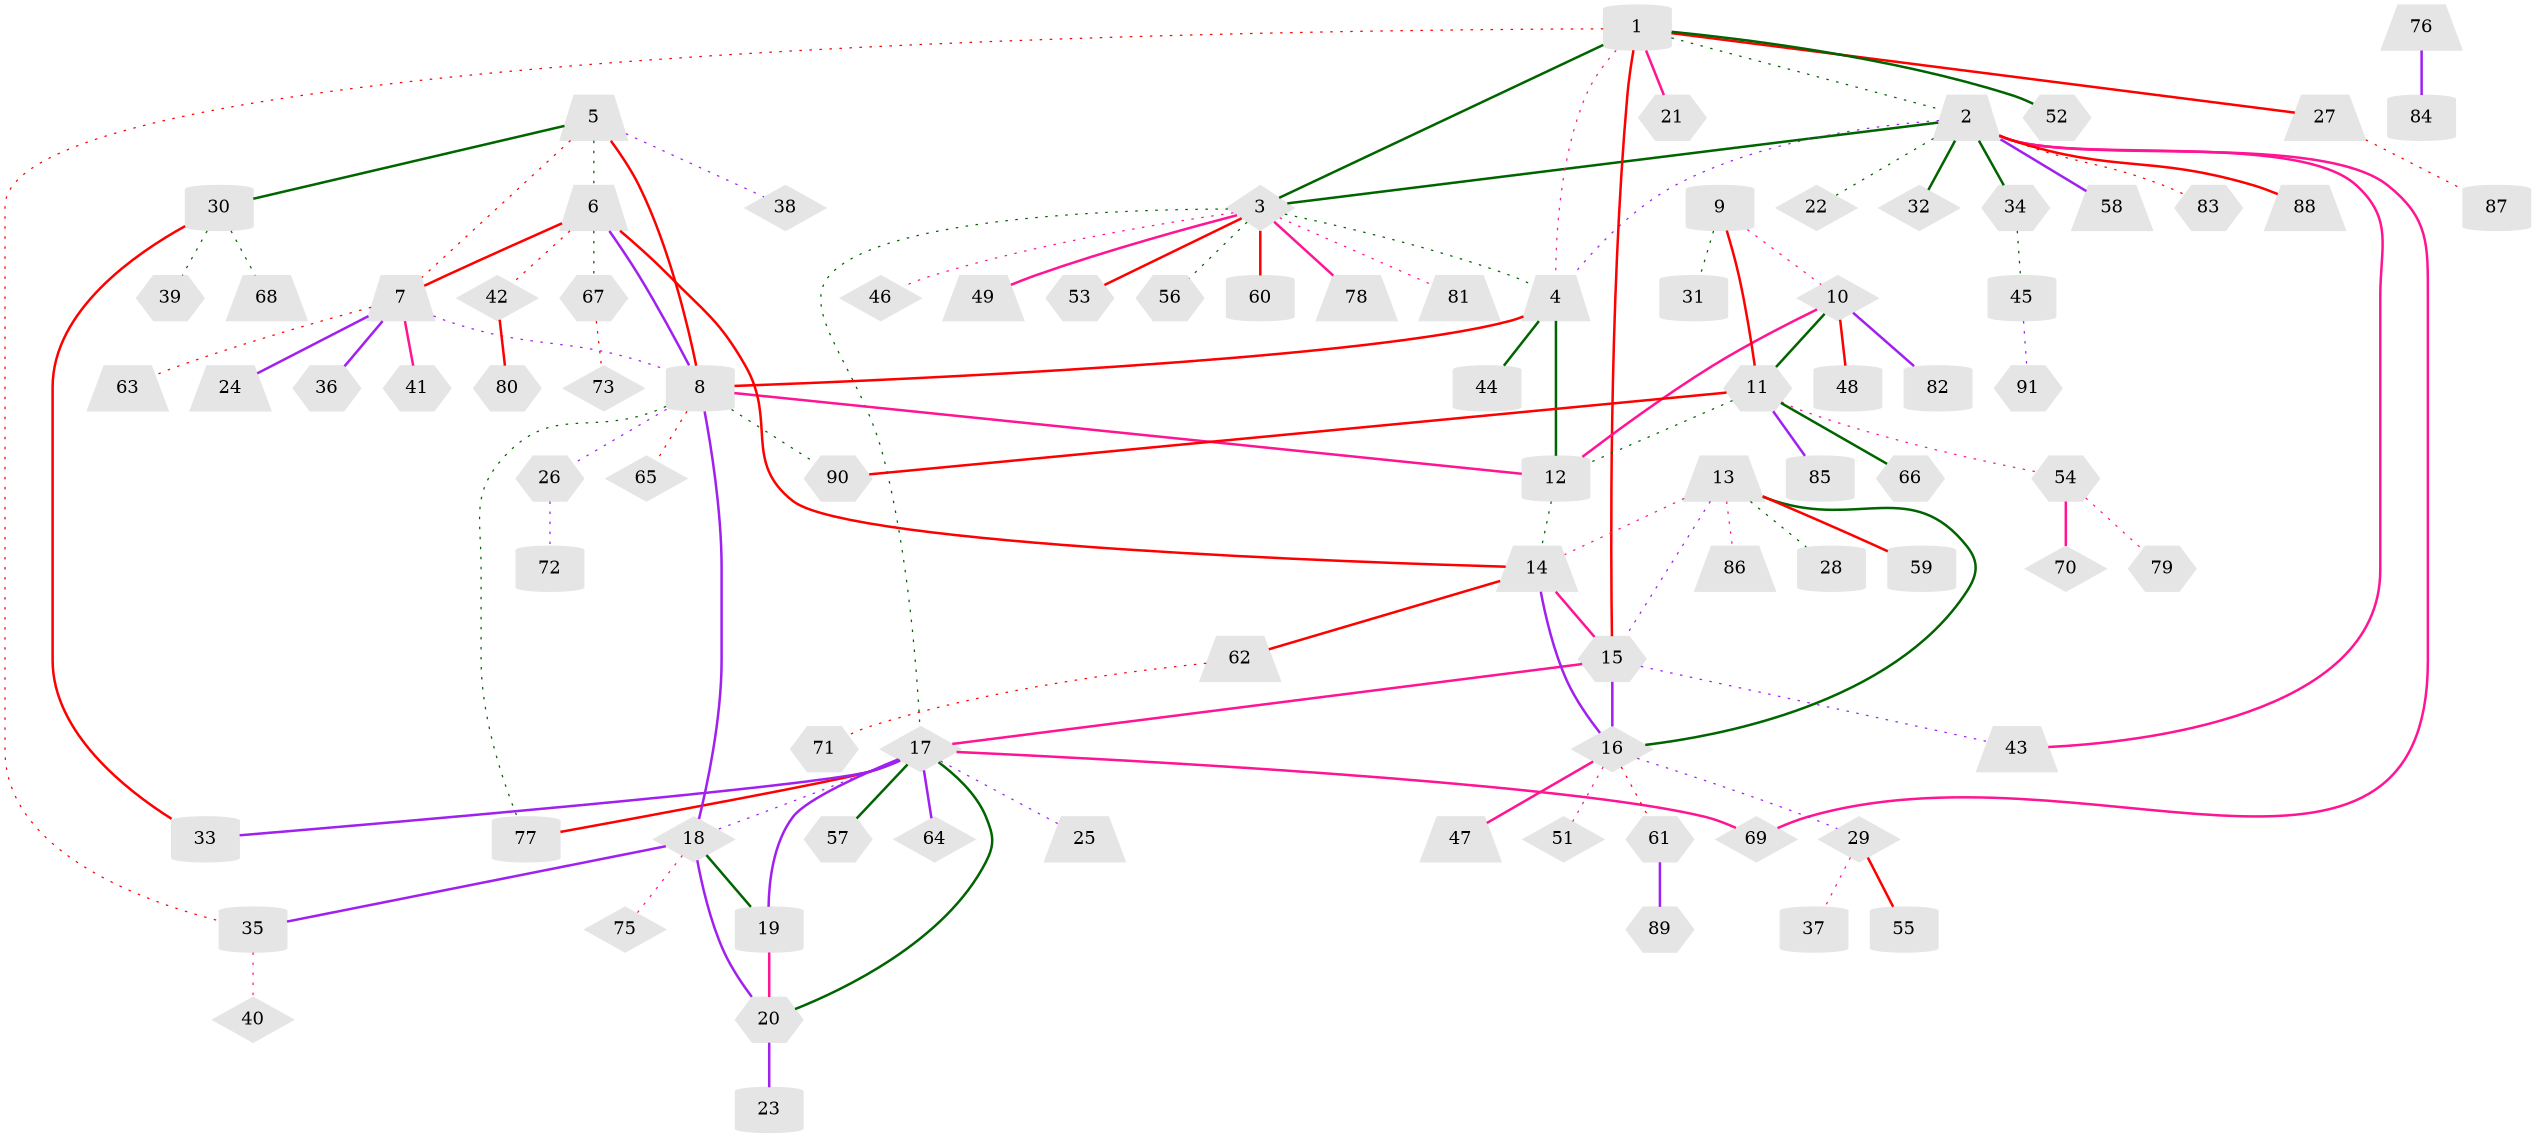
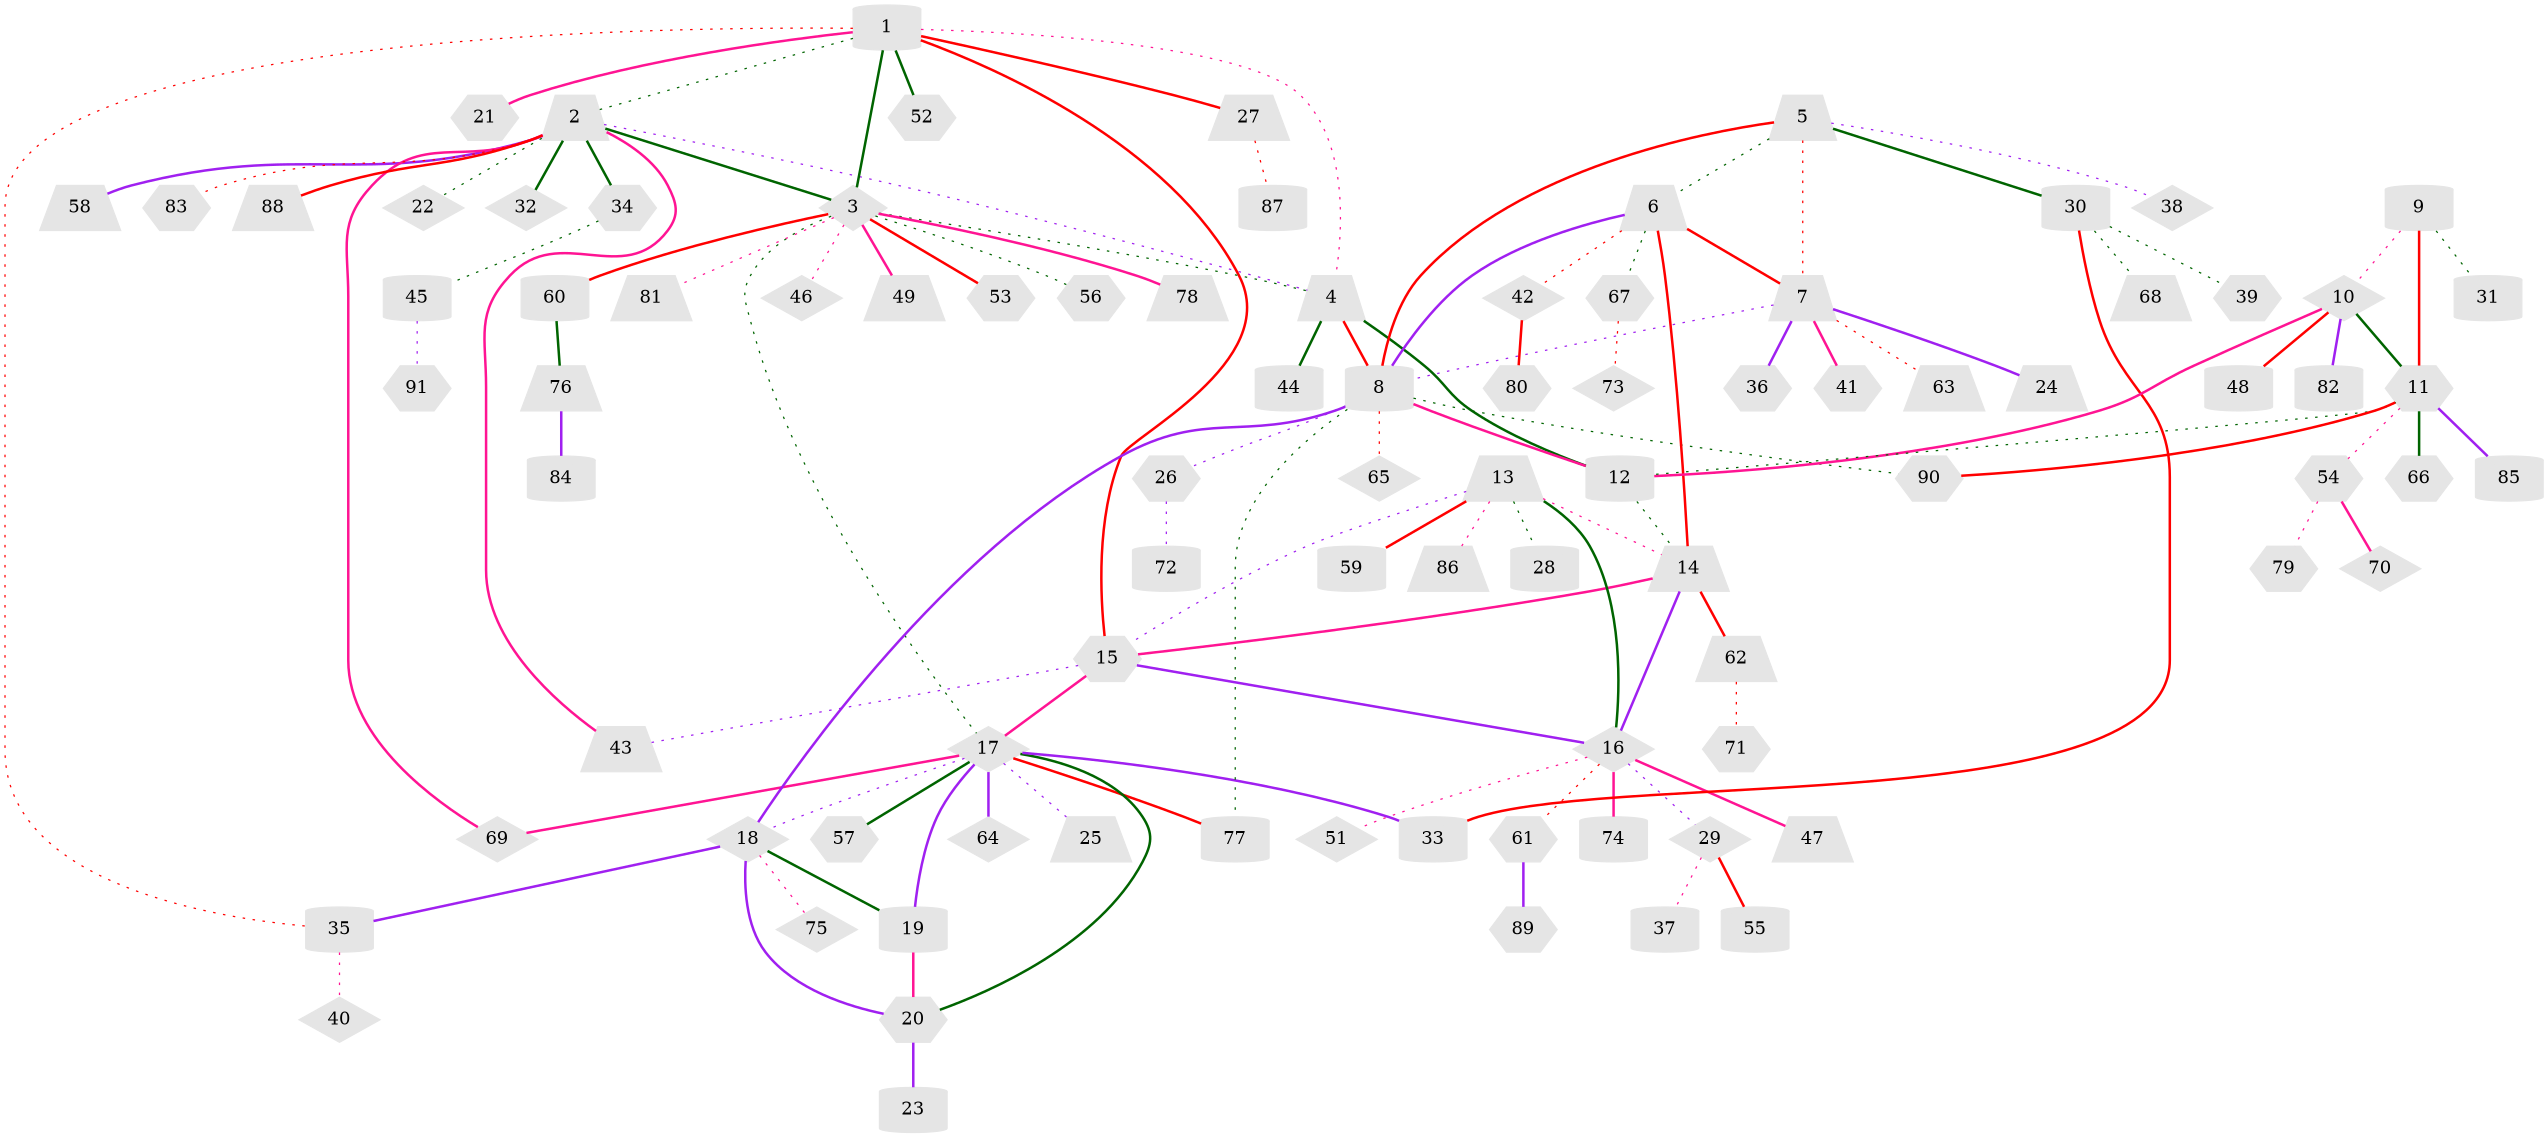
none -> (558, 343)
none -> (1614, 839)
